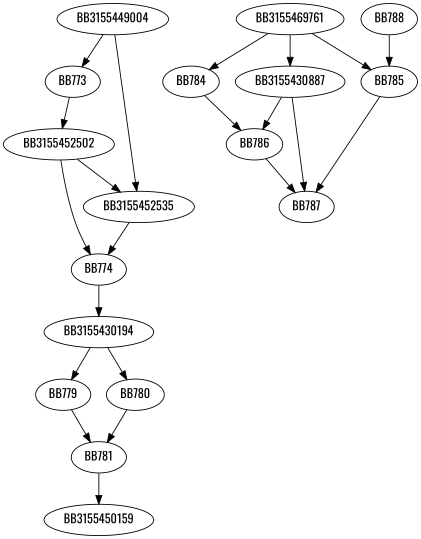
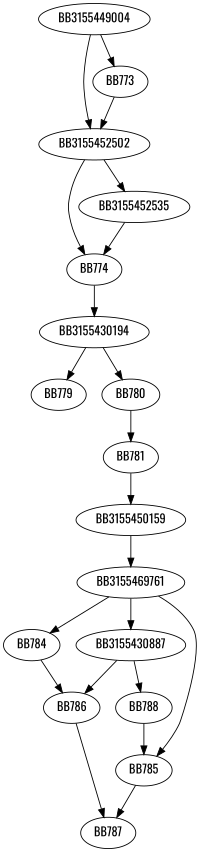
(125, 109) -> (84, 77)
(298, 140) -> (136, 672)
(79, 422) -> none
none -> (131, 547)
